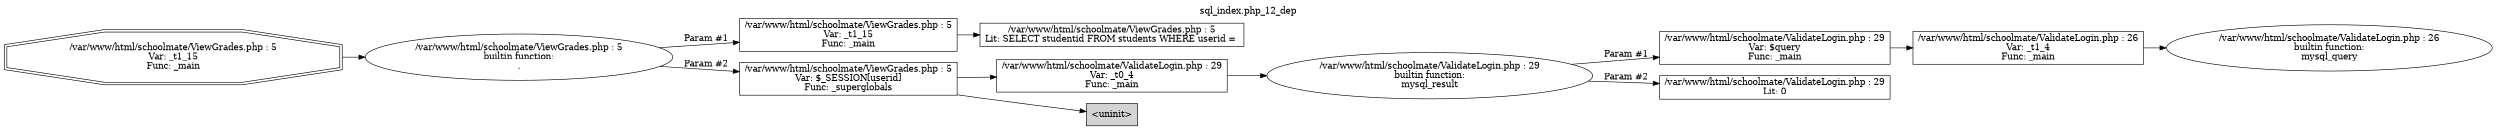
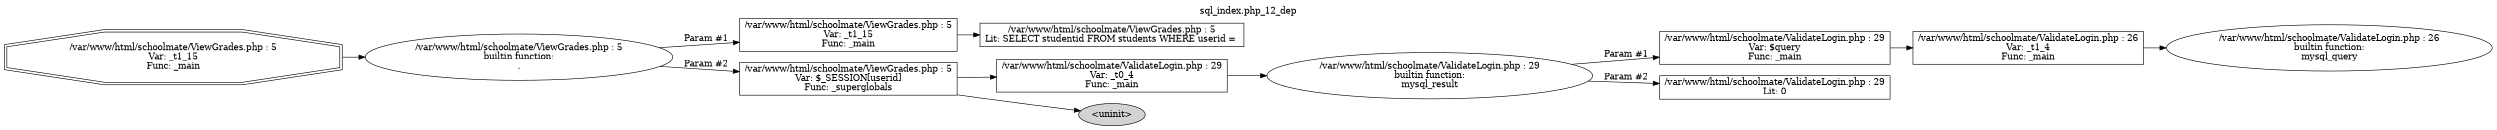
(1112, 115) -> (1112, 115)
